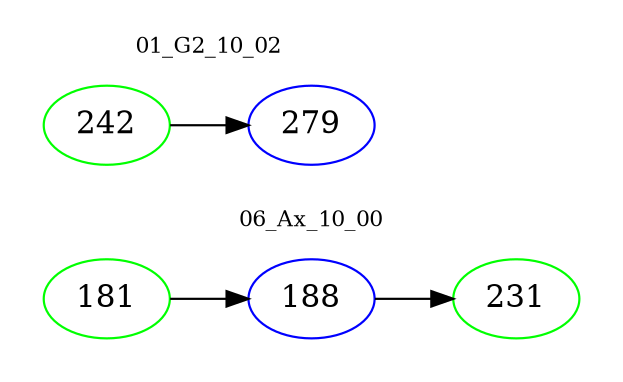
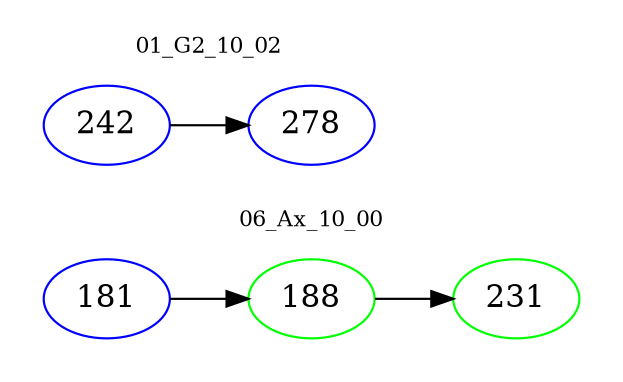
(107, 125) -> (107, 125)
(312, 125) -> (312, 125)
(107, 299) -> (107, 299)
(312, 299) -> (312, 299)
